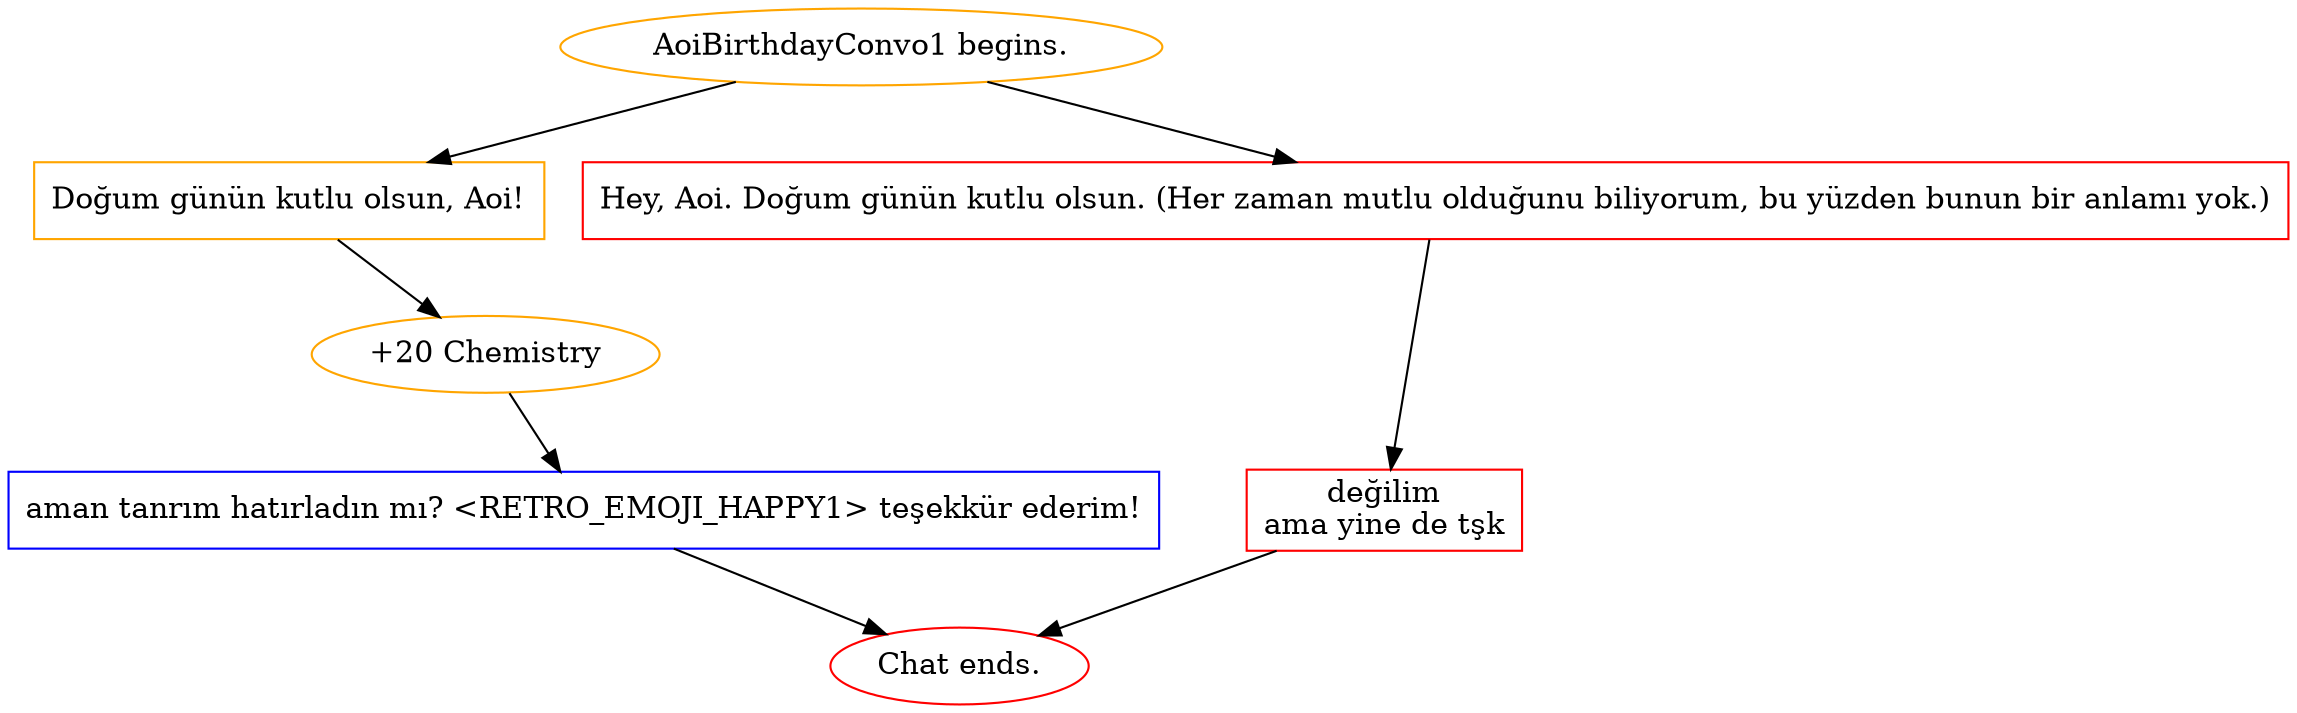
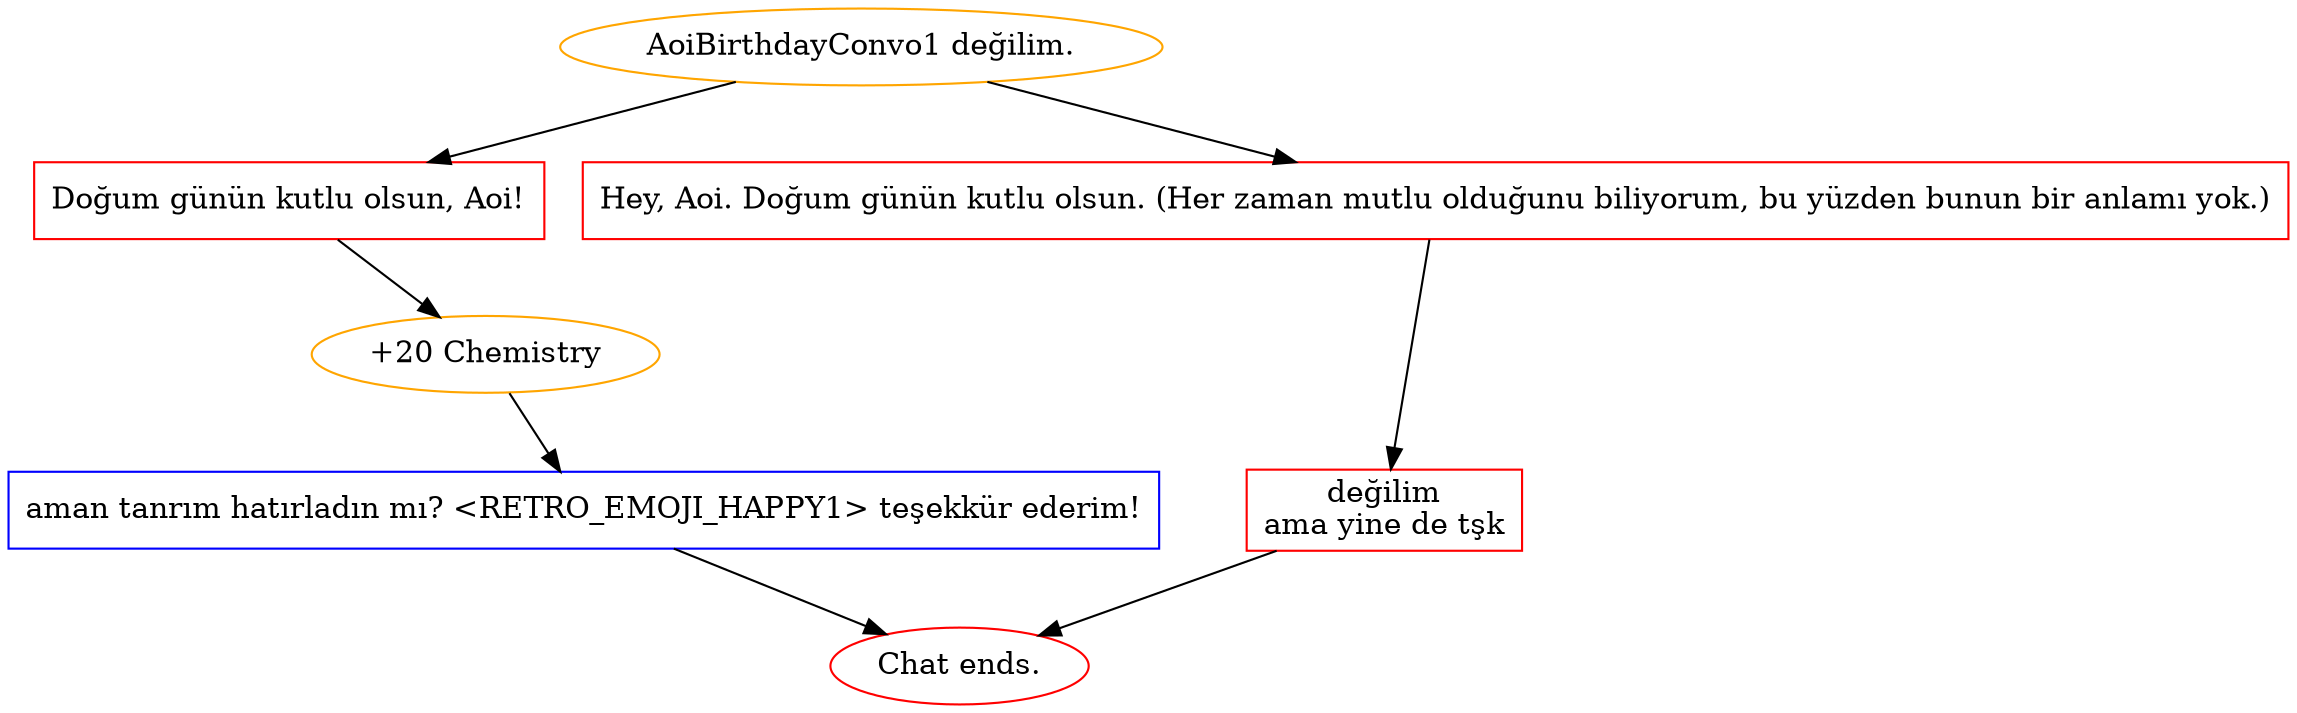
(861, 47) -> (861, 47)
(289, 201) -> (289, 201)
